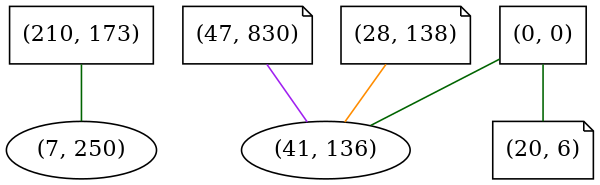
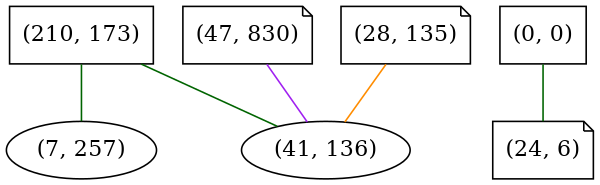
(406, 35) -> (406, 35)
(435, 92) -> (209, 95)
(81, 150) -> (81, 150)
(543, 150) -> (543, 150)
